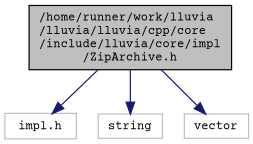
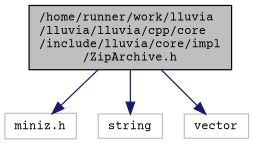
(41, 126) -> (41, 126)
